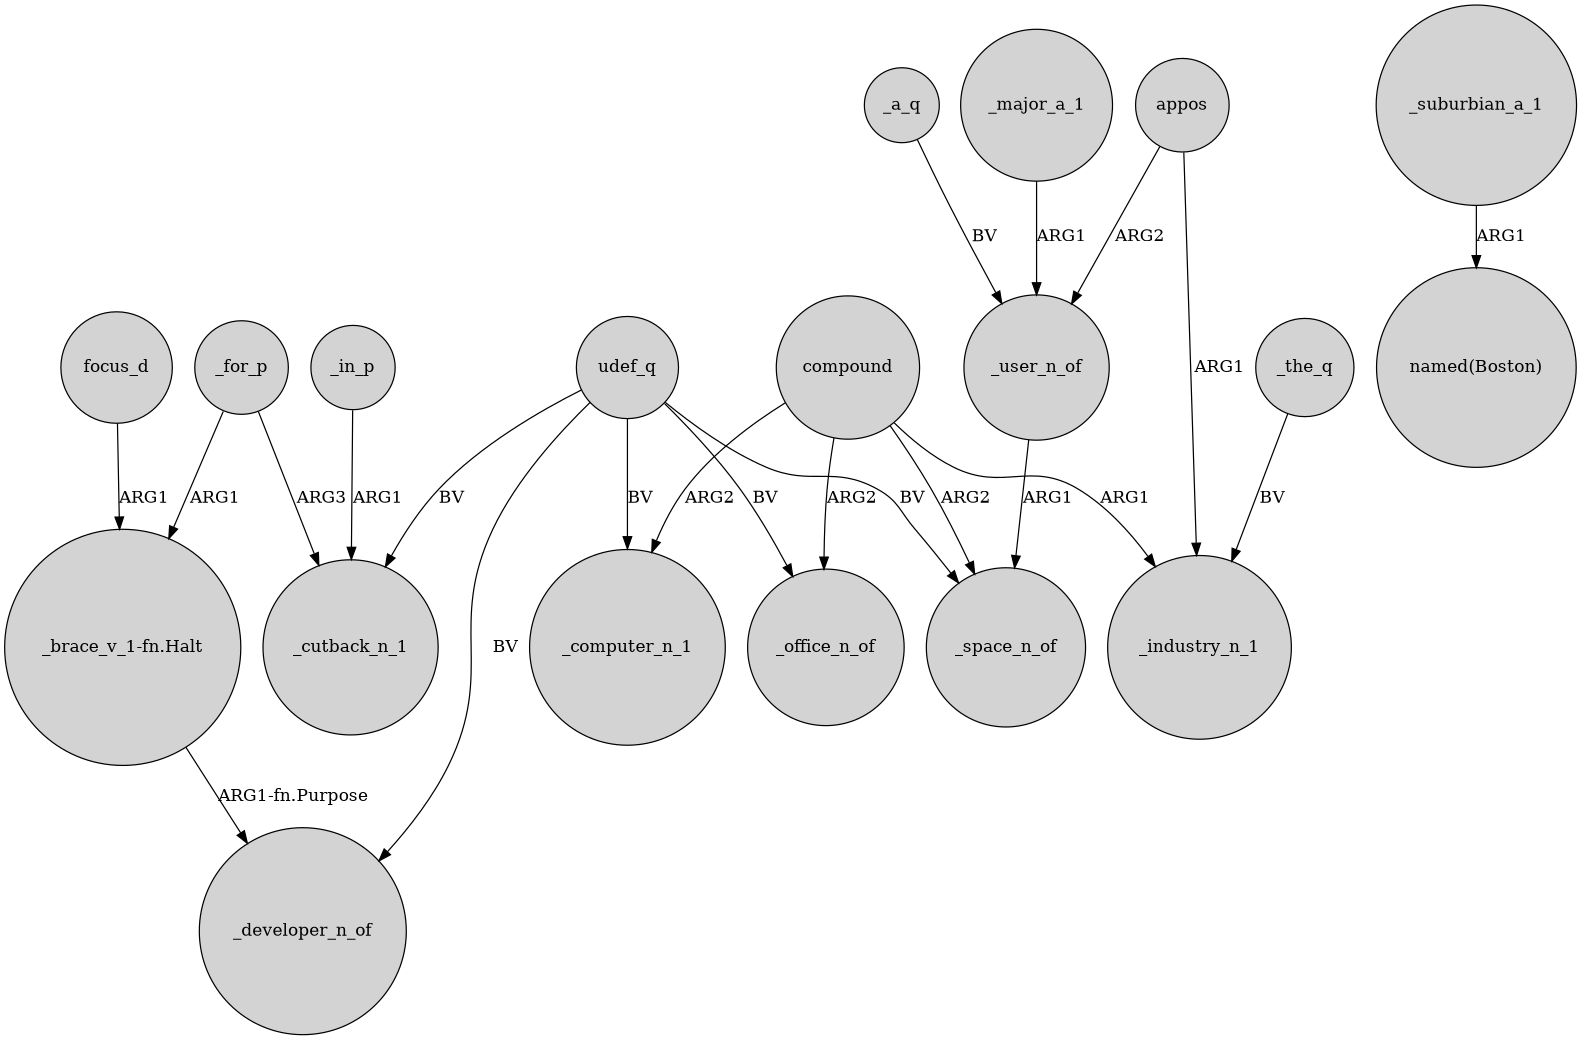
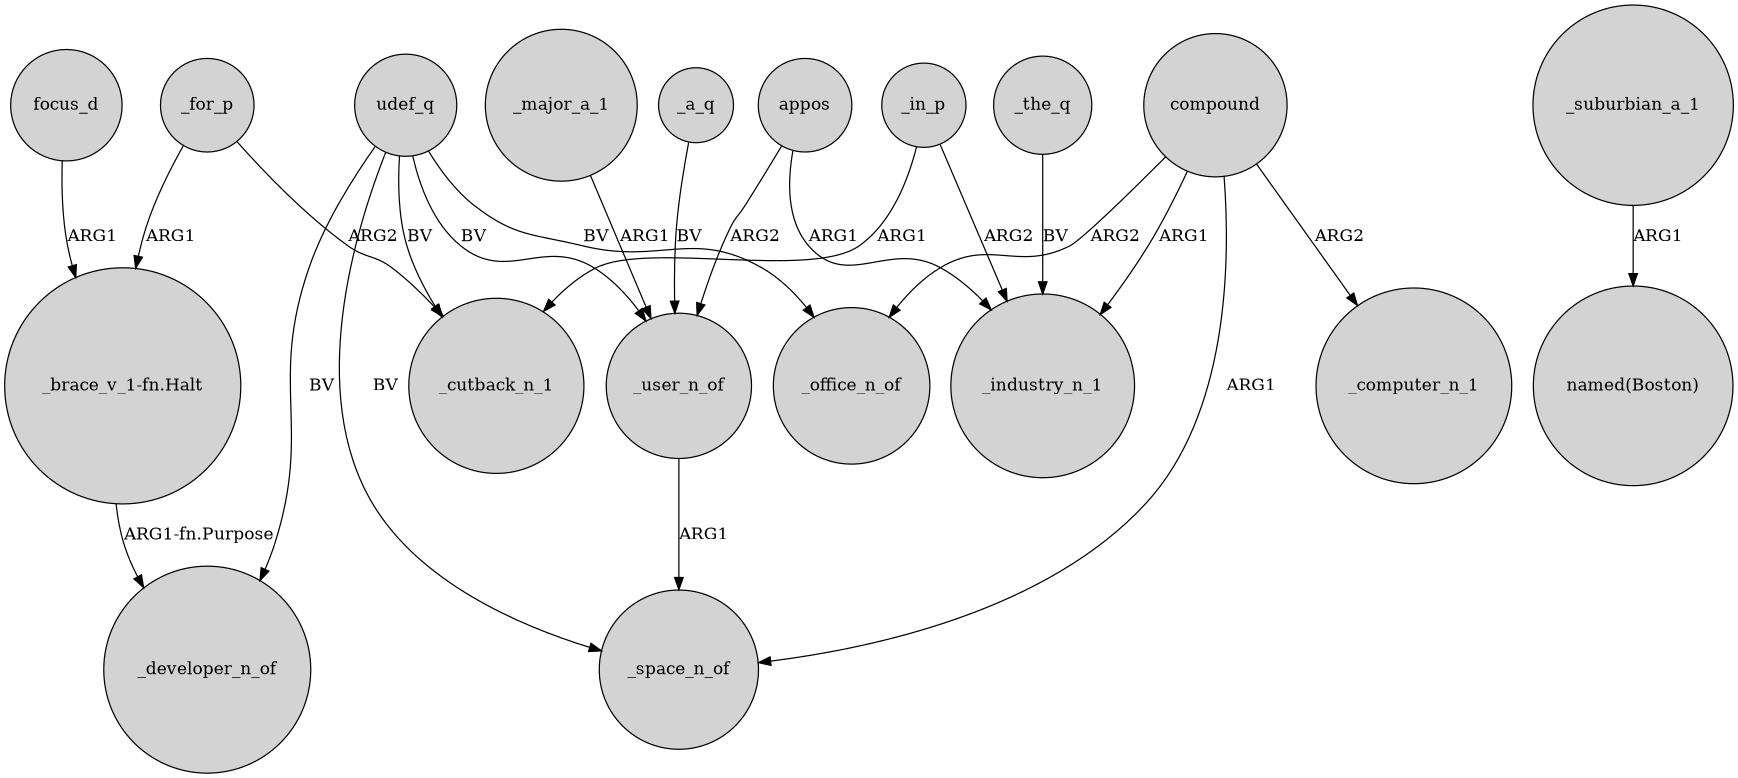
none -> (971, 217)
(627, 478) -> (506, 261)
(322, 498) -> (373, 237)
(966, 498) -> (1252, 386)
